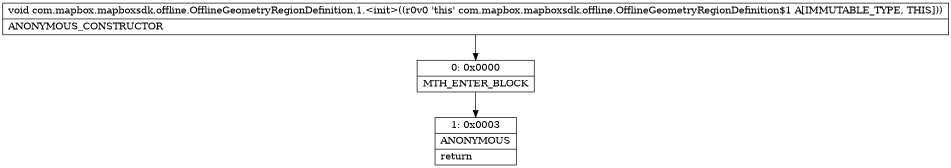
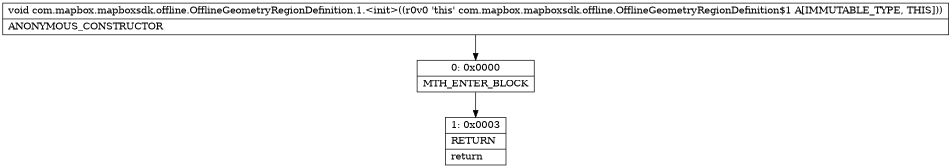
(476, 141) -> (473, 141)
